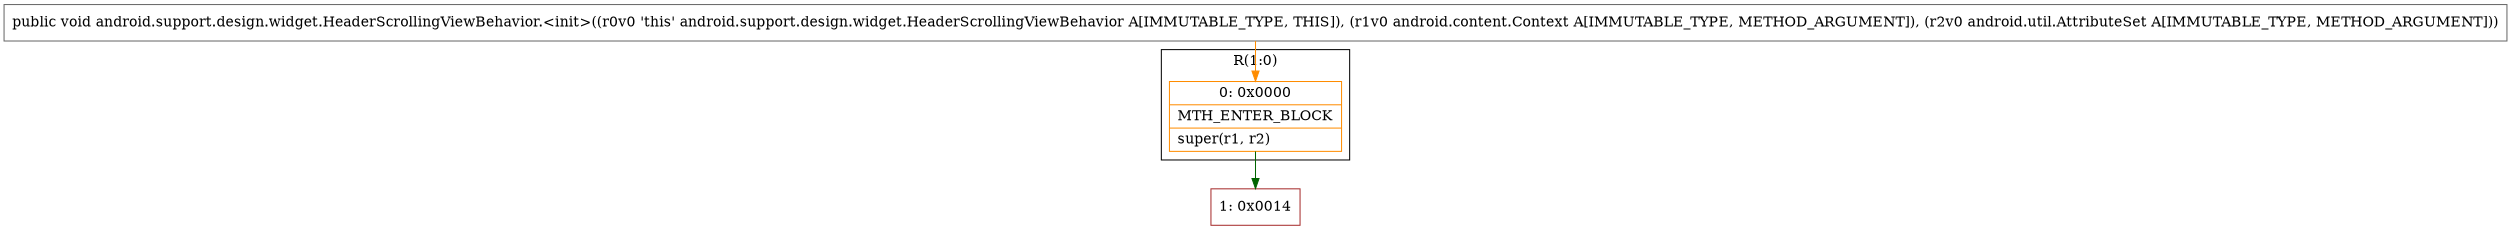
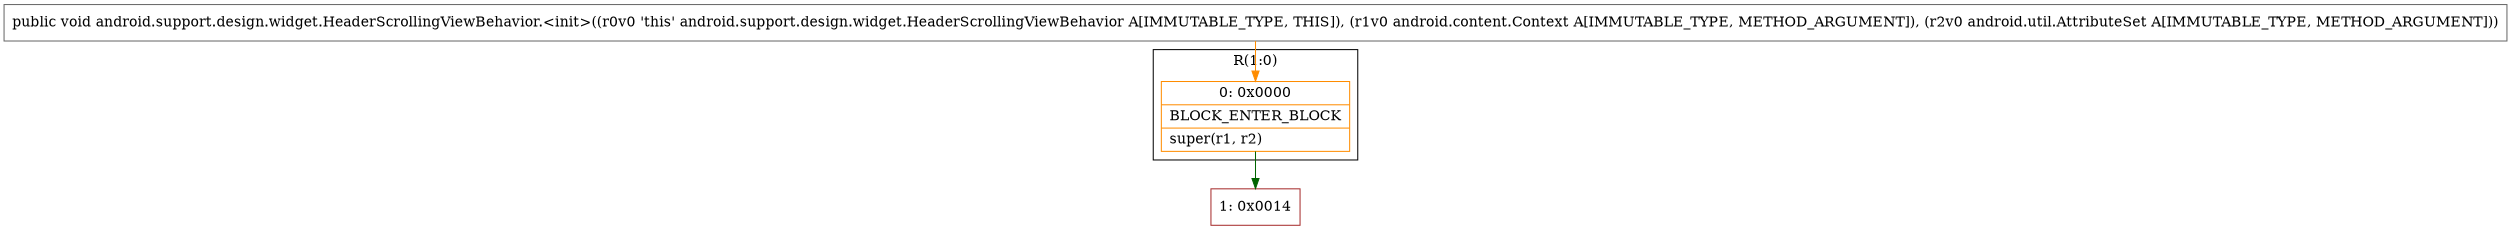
(1256, 116) -> (1256, 116)
